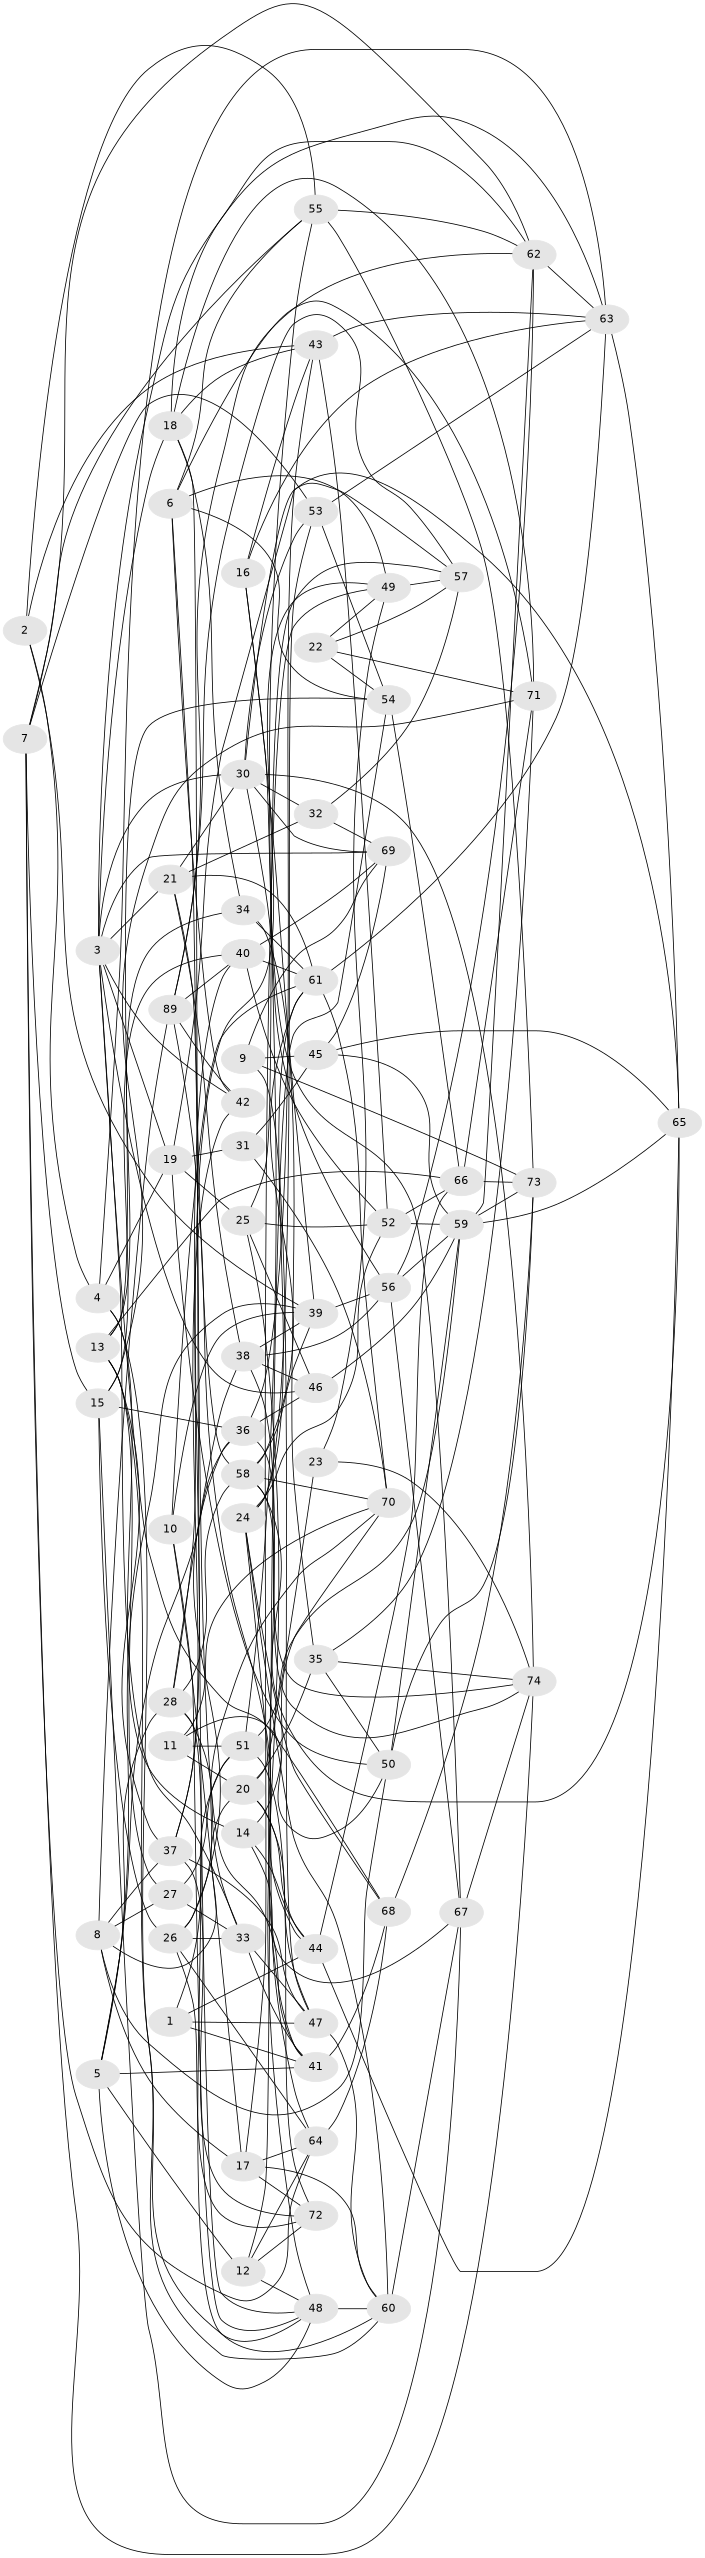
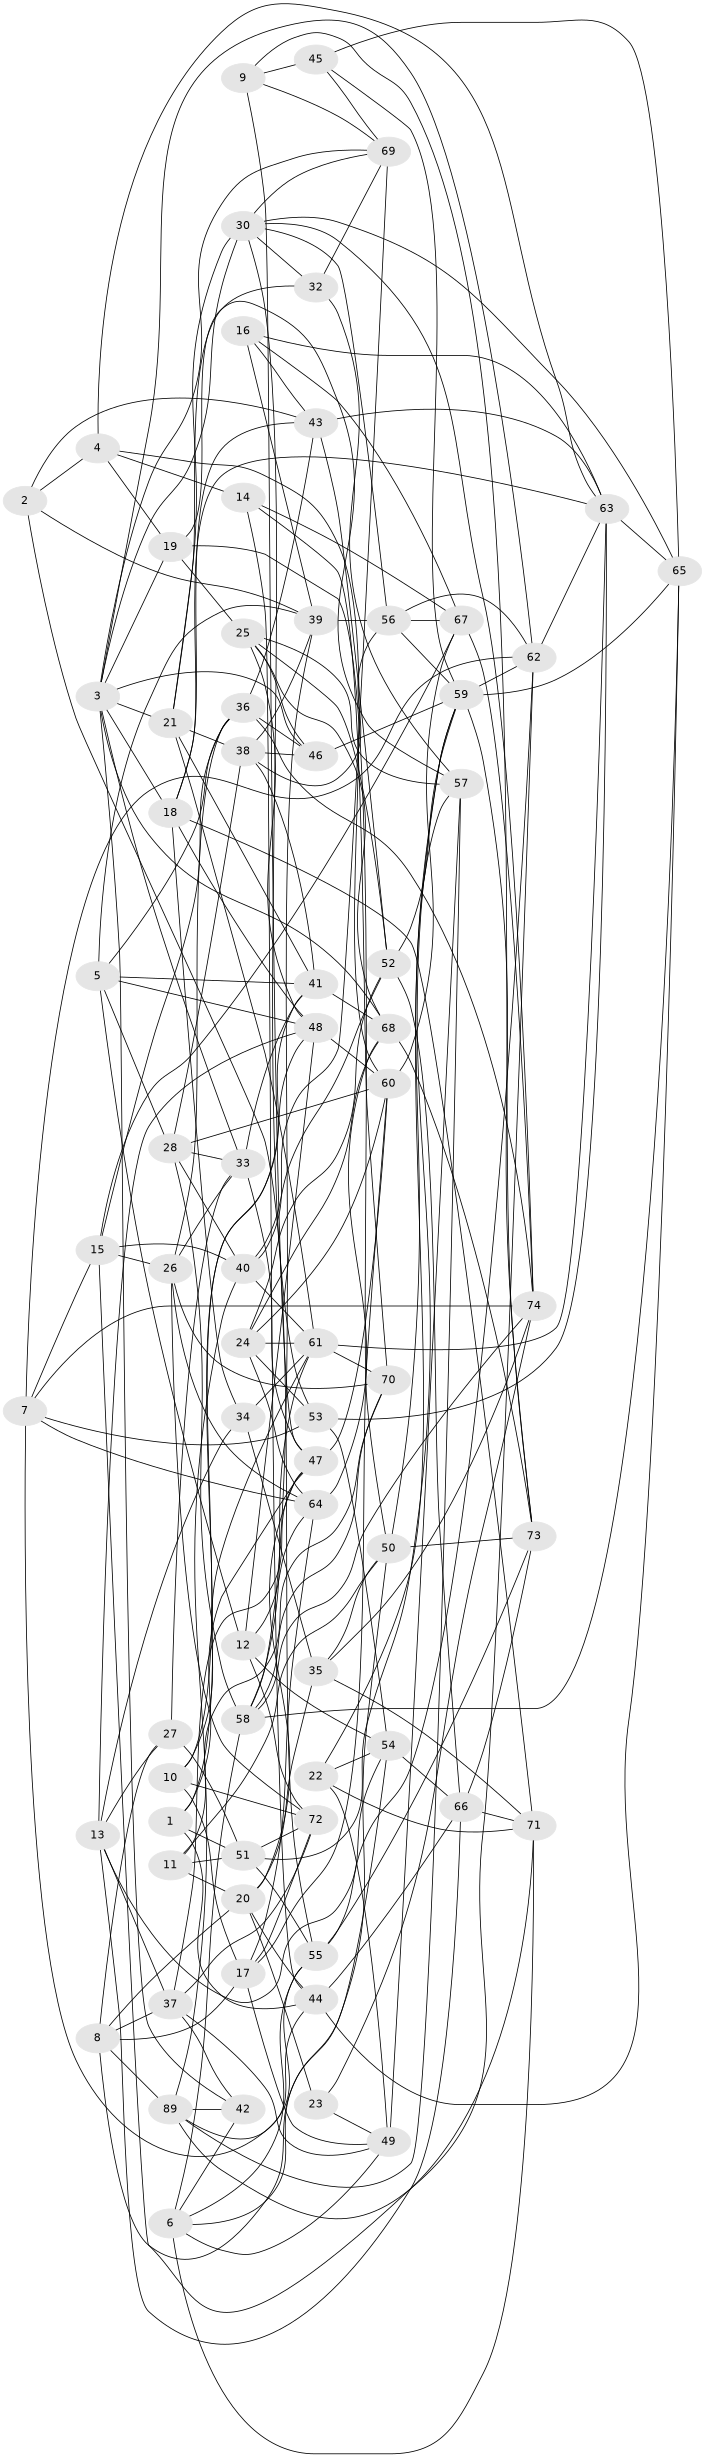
none -> (347, 752)
(243, 1146) -> none
(213, 1347) -> (243, 1799)
